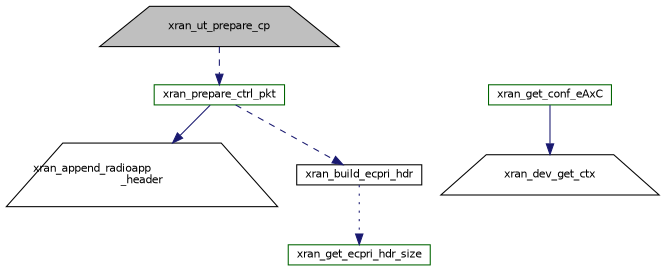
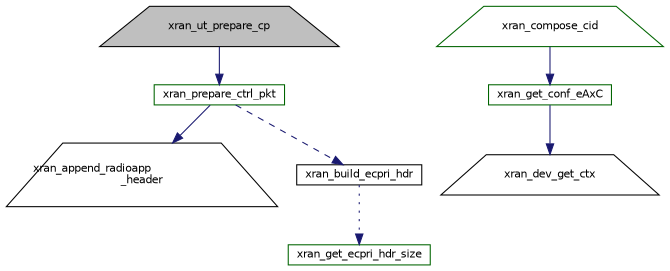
none -> (550, 26)
(219, 60) -> (219, 60)
